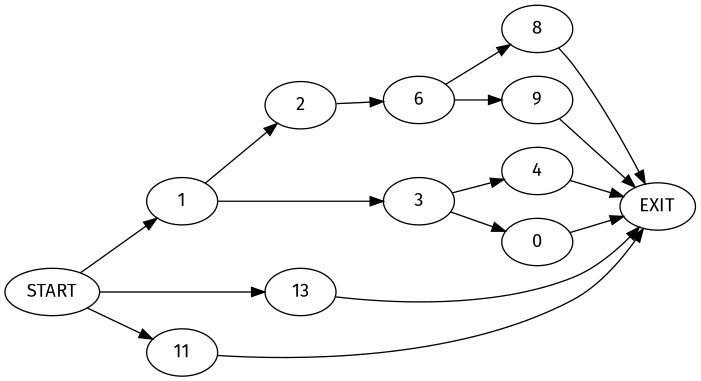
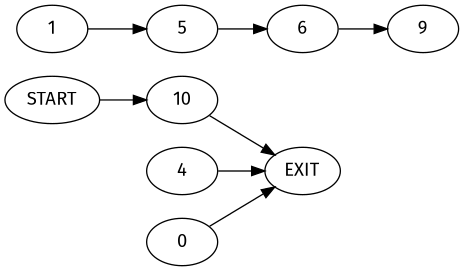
(537, 29) -> none
(301, 105) -> (182, 29)
(592, 149) -> none
(419, 201) -> none
(113, 249) -> none
(301, 292) -> (182, 100)
(182, 352) -> none
